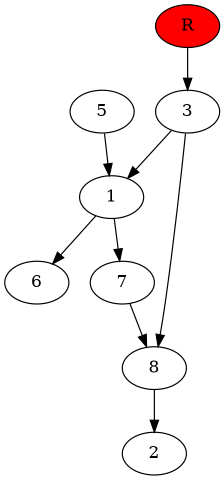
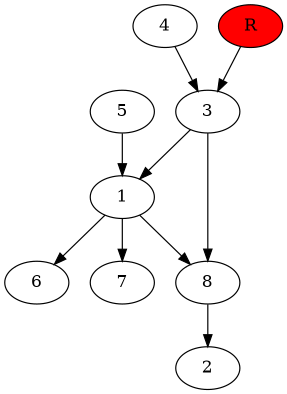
none -> (165, 26)
(136, 320) -> (161, 236)
